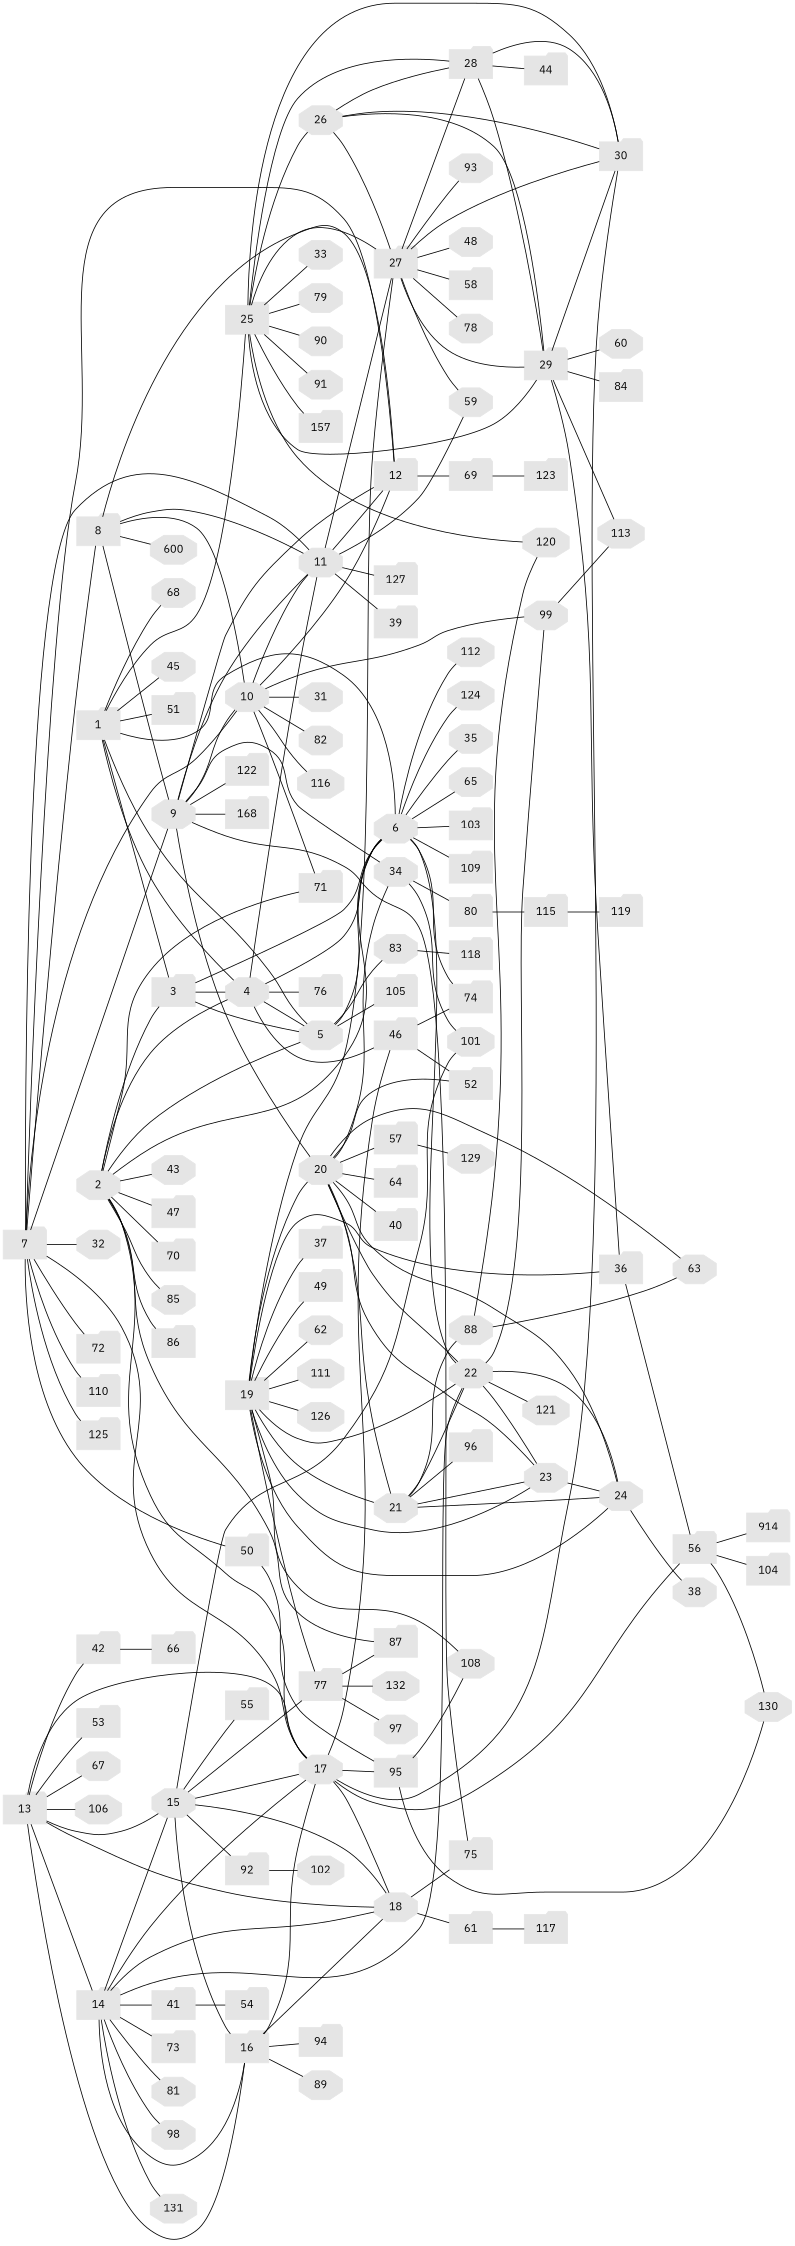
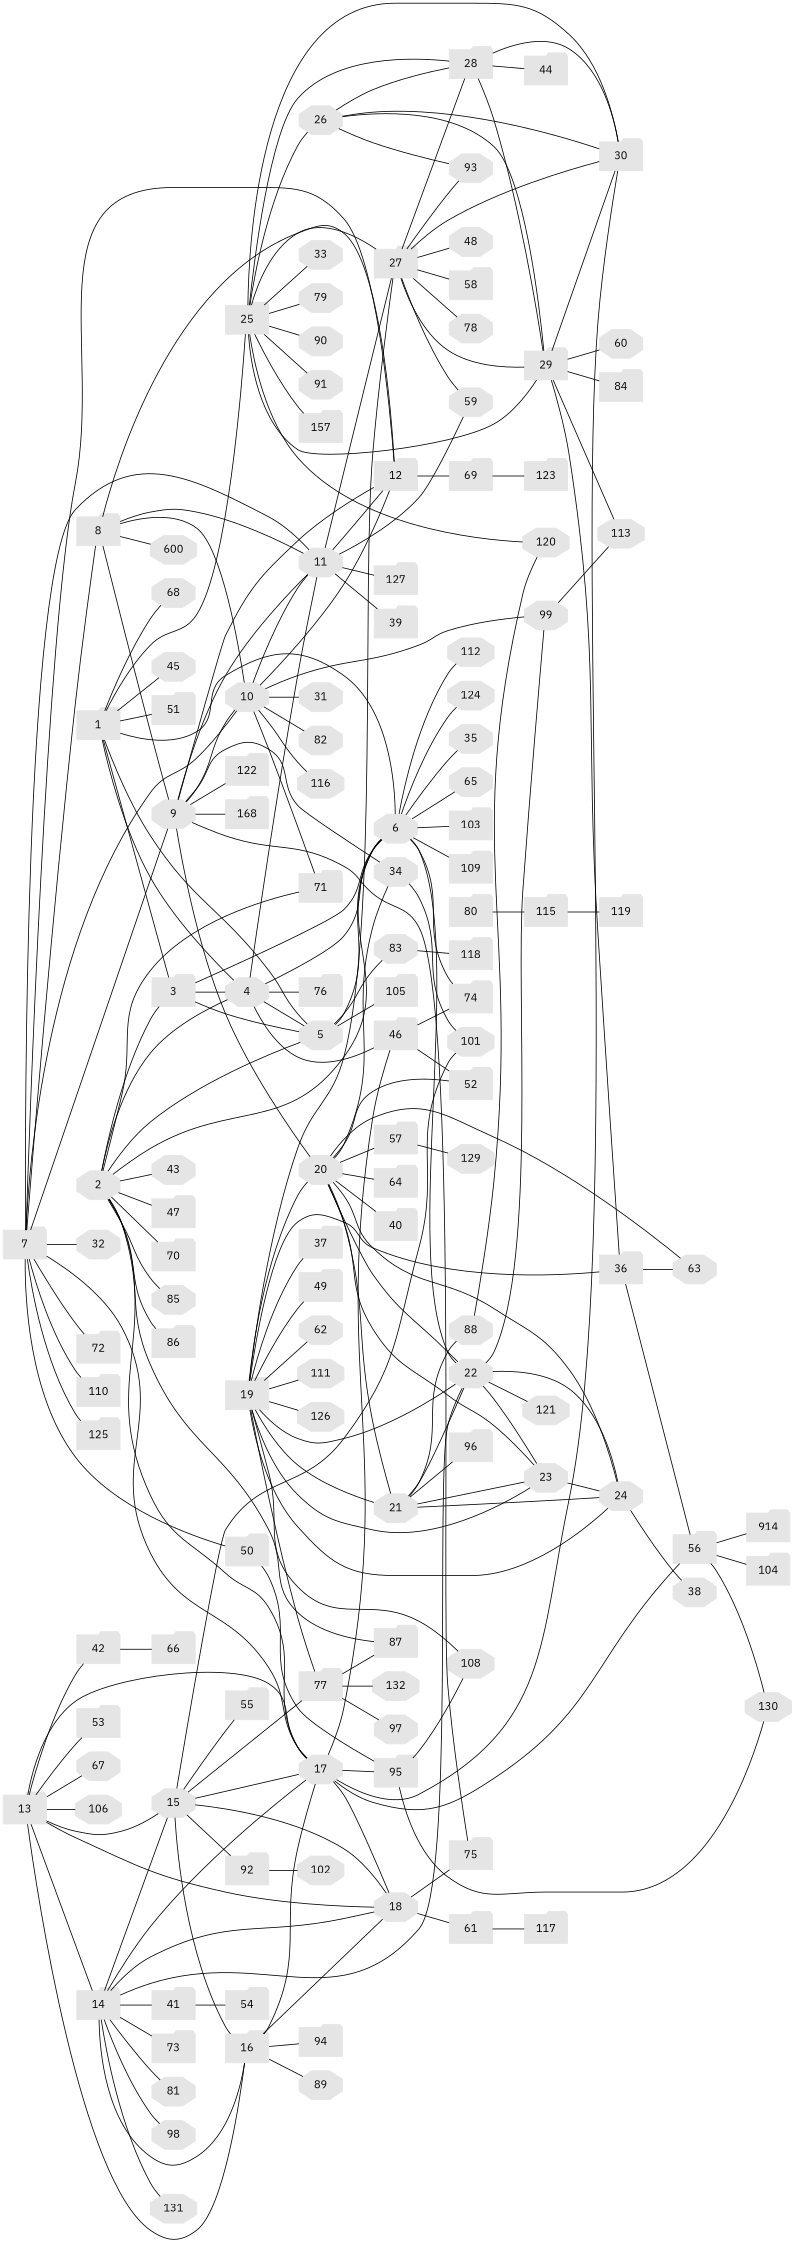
(366, 188) -> (393, 149)
(437, 894) -> none
(582, 1309) -> (658, 1269)
